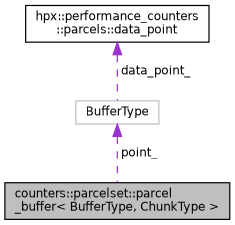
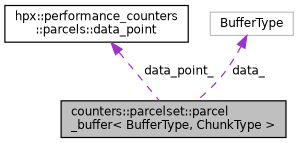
(117, 78) -> (139, 76)
(138, 153) -> (248, 72)
